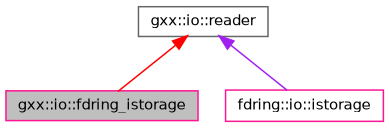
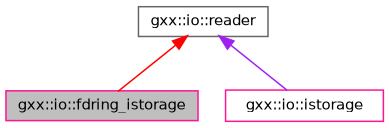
(304, 106) -> (304, 106)
